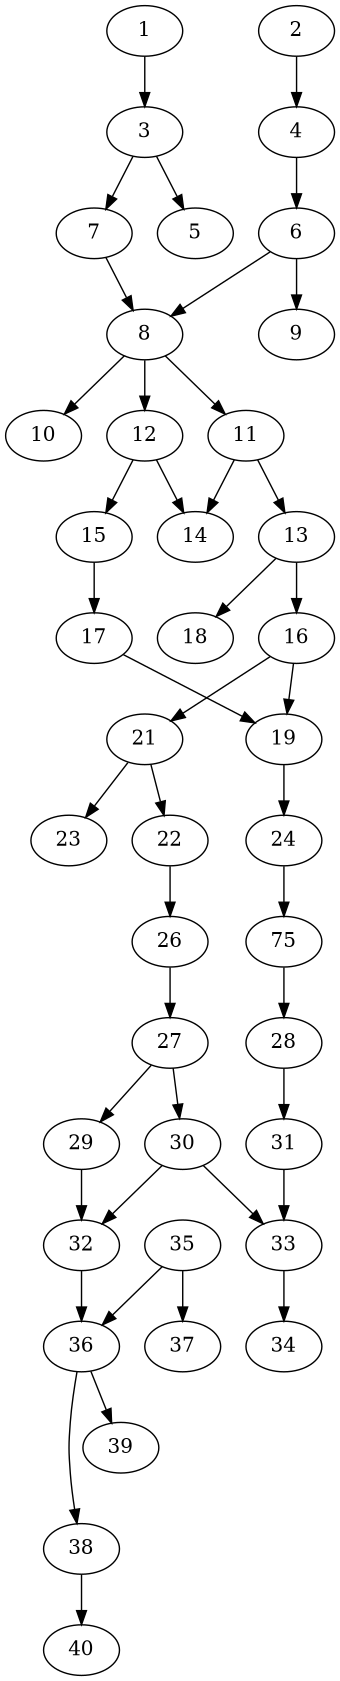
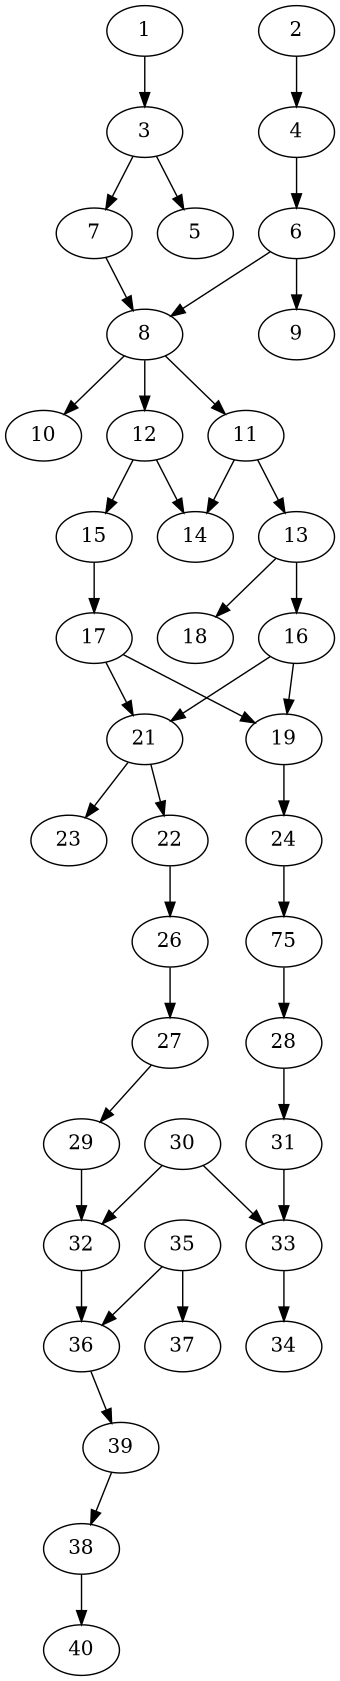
none -> (116, 682)
(175, 1086) -> none
(69, 1441) -> (104, 1492)
